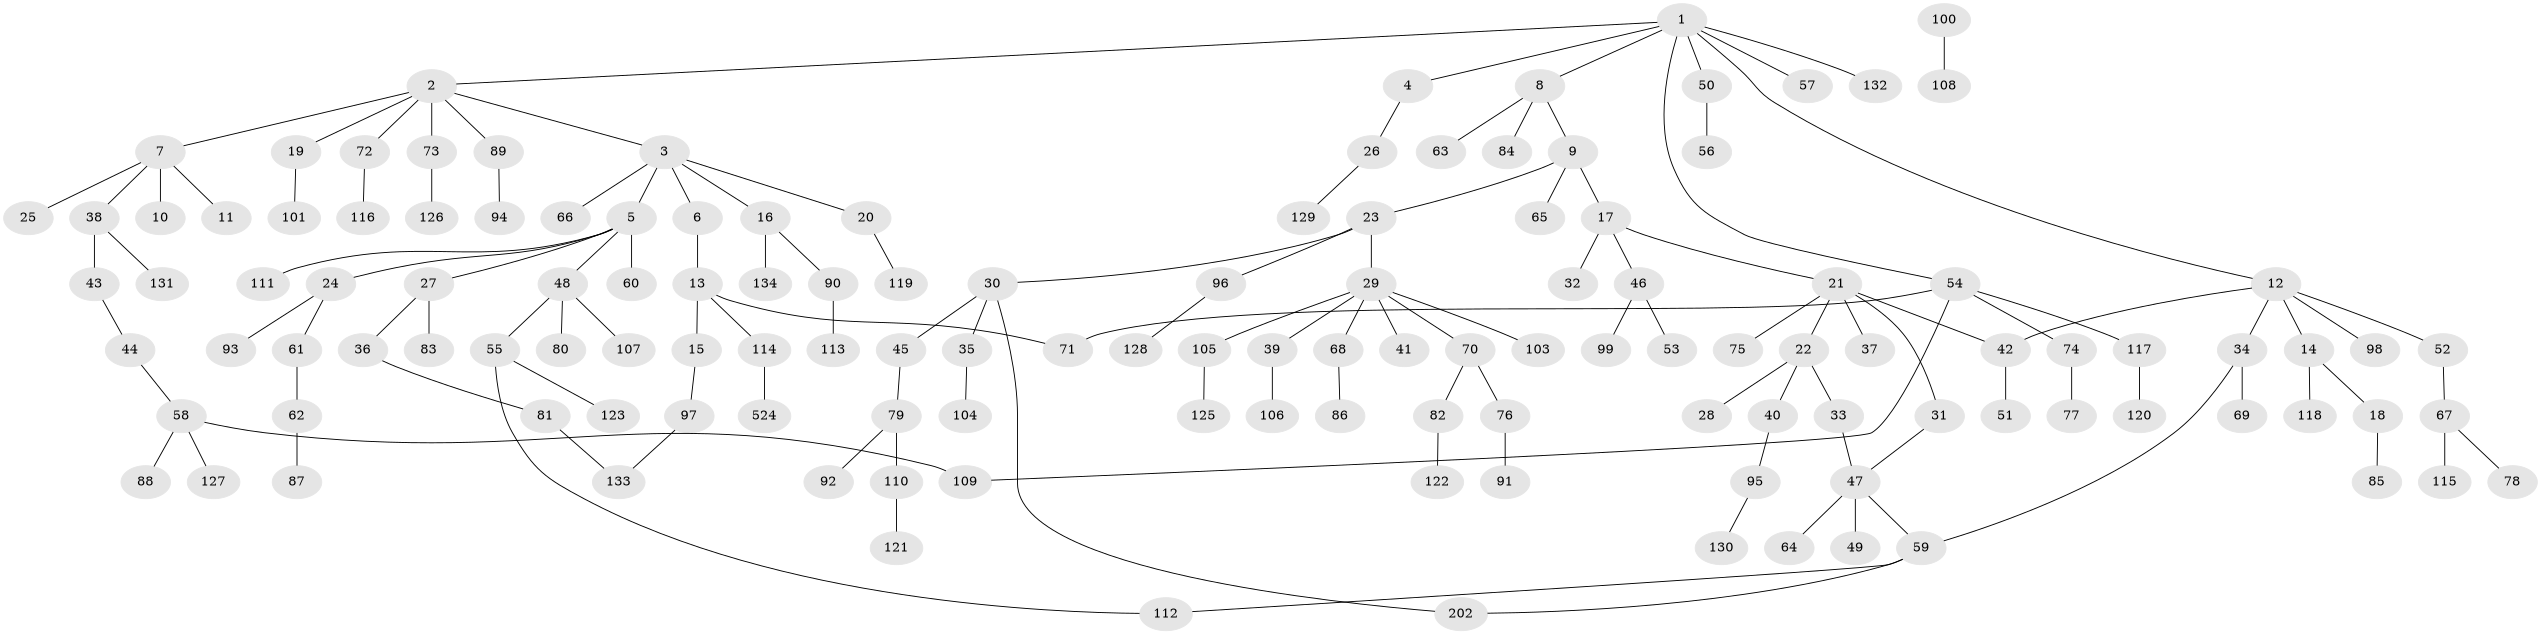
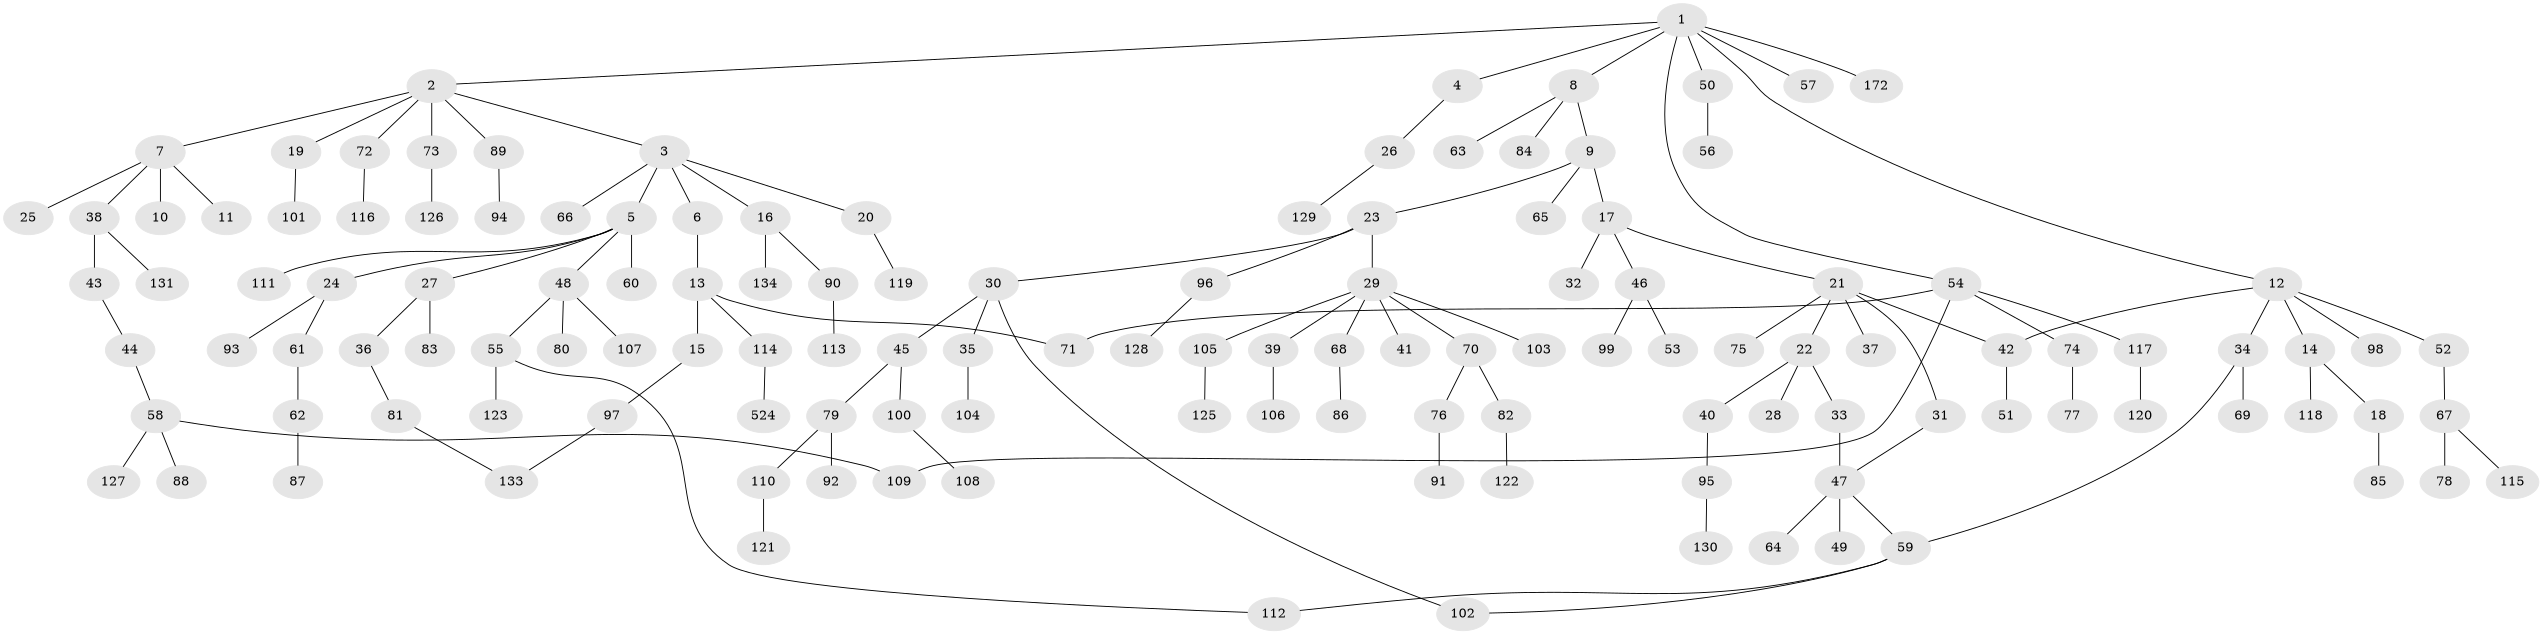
(1876, 86) -> (1876, 86)
none -> (901, 383)
(1461, 614) -> (1463, 614)
